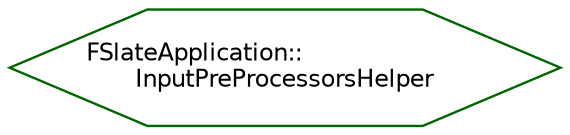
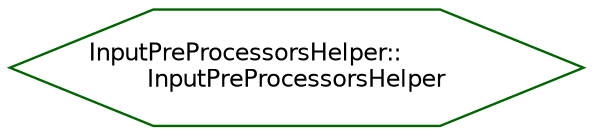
(285, 68) -> (297, 68)
